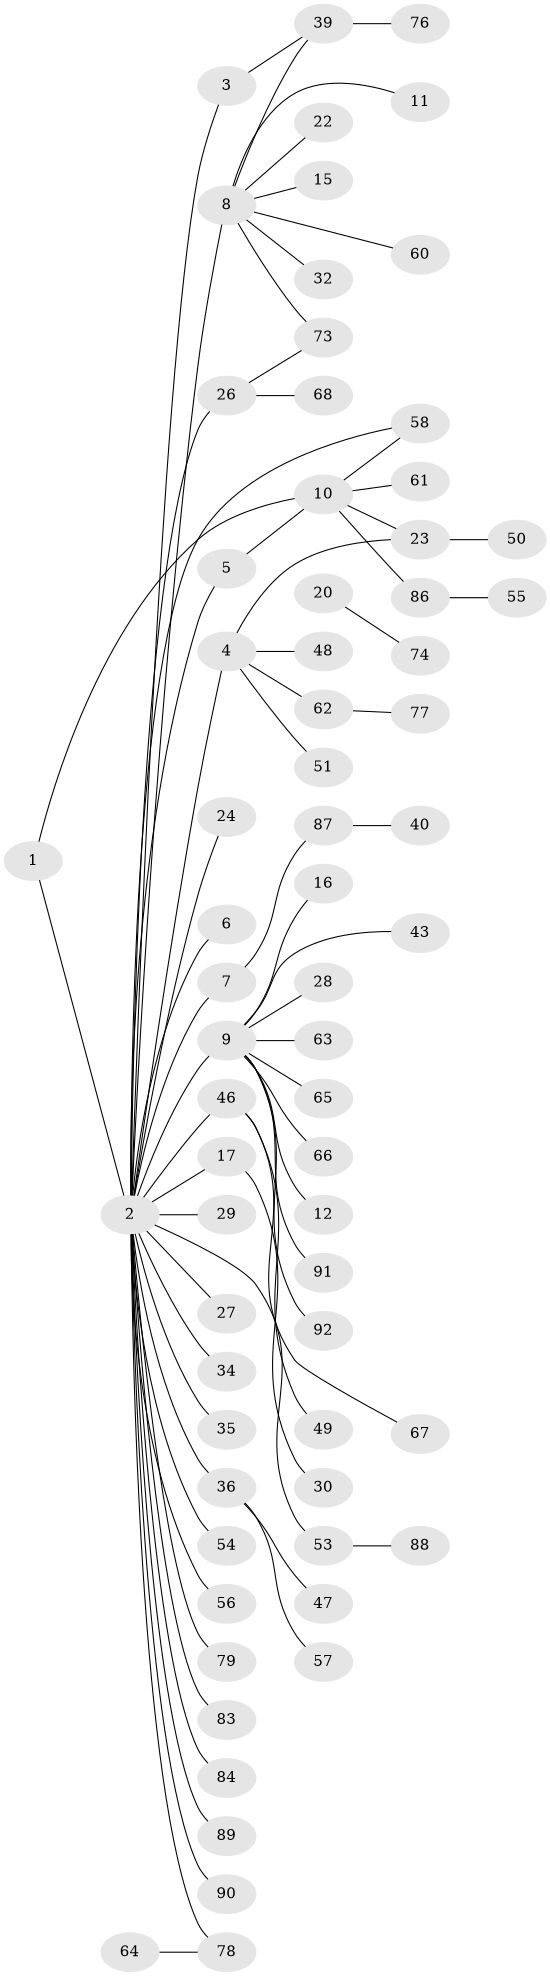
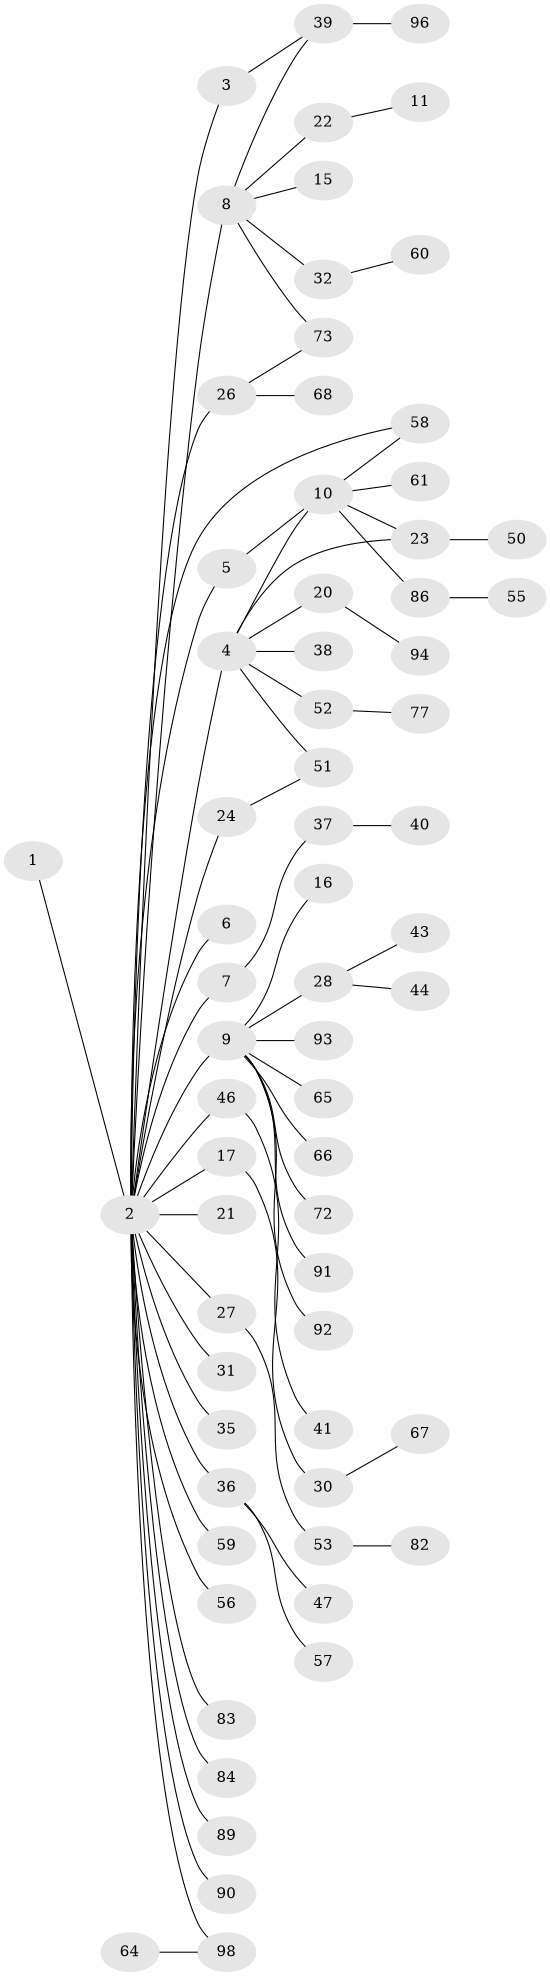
(420, 24) -> (420, 24)
(290, 97) -> (372, 112)
(324, 230) -> (372, 267)
none -> (275, 622)
(123, 633) -> (270, 571)
(324, 651) -> (324, 651)
(420, 656) -> (420, 656)
(324, 710) -> (324, 710)
none -> (275, 792)
(324, 826) -> (324, 826)
(300, 951) -> (372, 958)
none -> (420, 991)
(324, 1041) -> (324, 1041)
(227, 1215) -> (227, 1215)
(324, 1215) -> (324, 1215)
(269, 1277) -> (372, 1461)
(227, 1372) -> (227, 1372)
(281, 1387) -> (275, 1430)
(324, 1430) -> (324, 1430)
(227, 1546) -> (227, 1546)
(420, 1546) -> (420, 1546)
(227, 1662) -> none
(227, 1952) -> (227, 1952)
